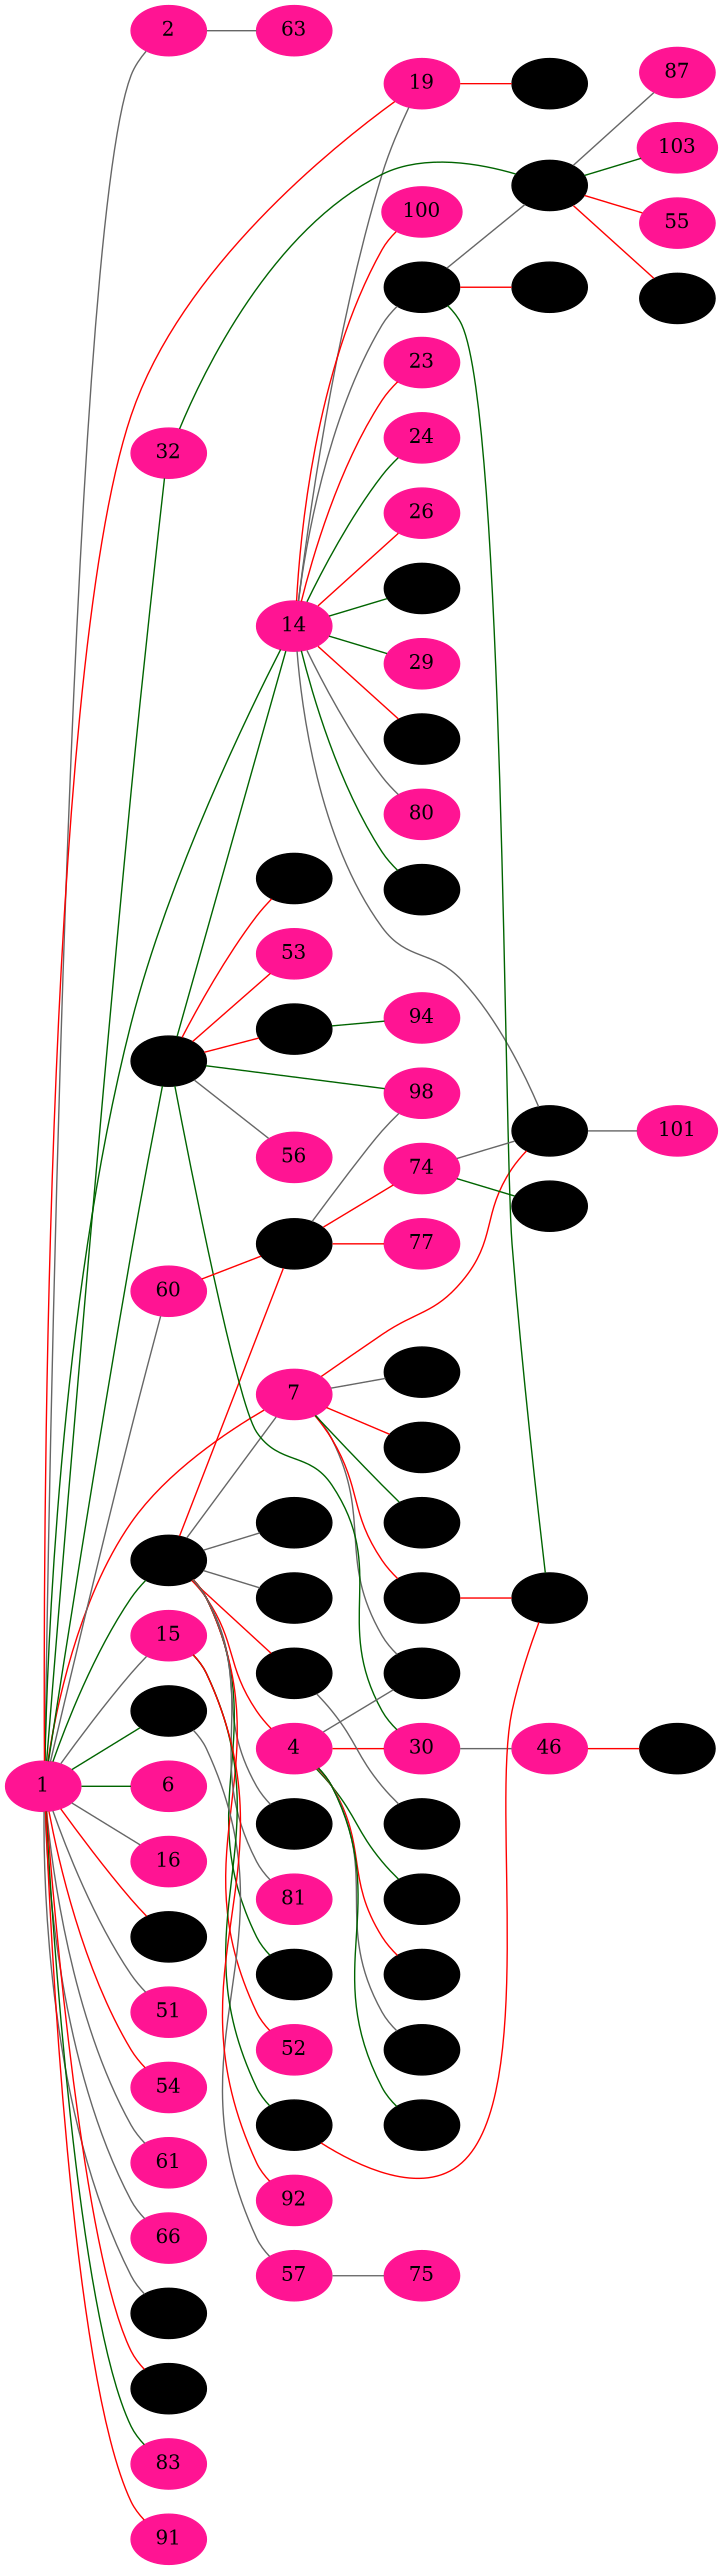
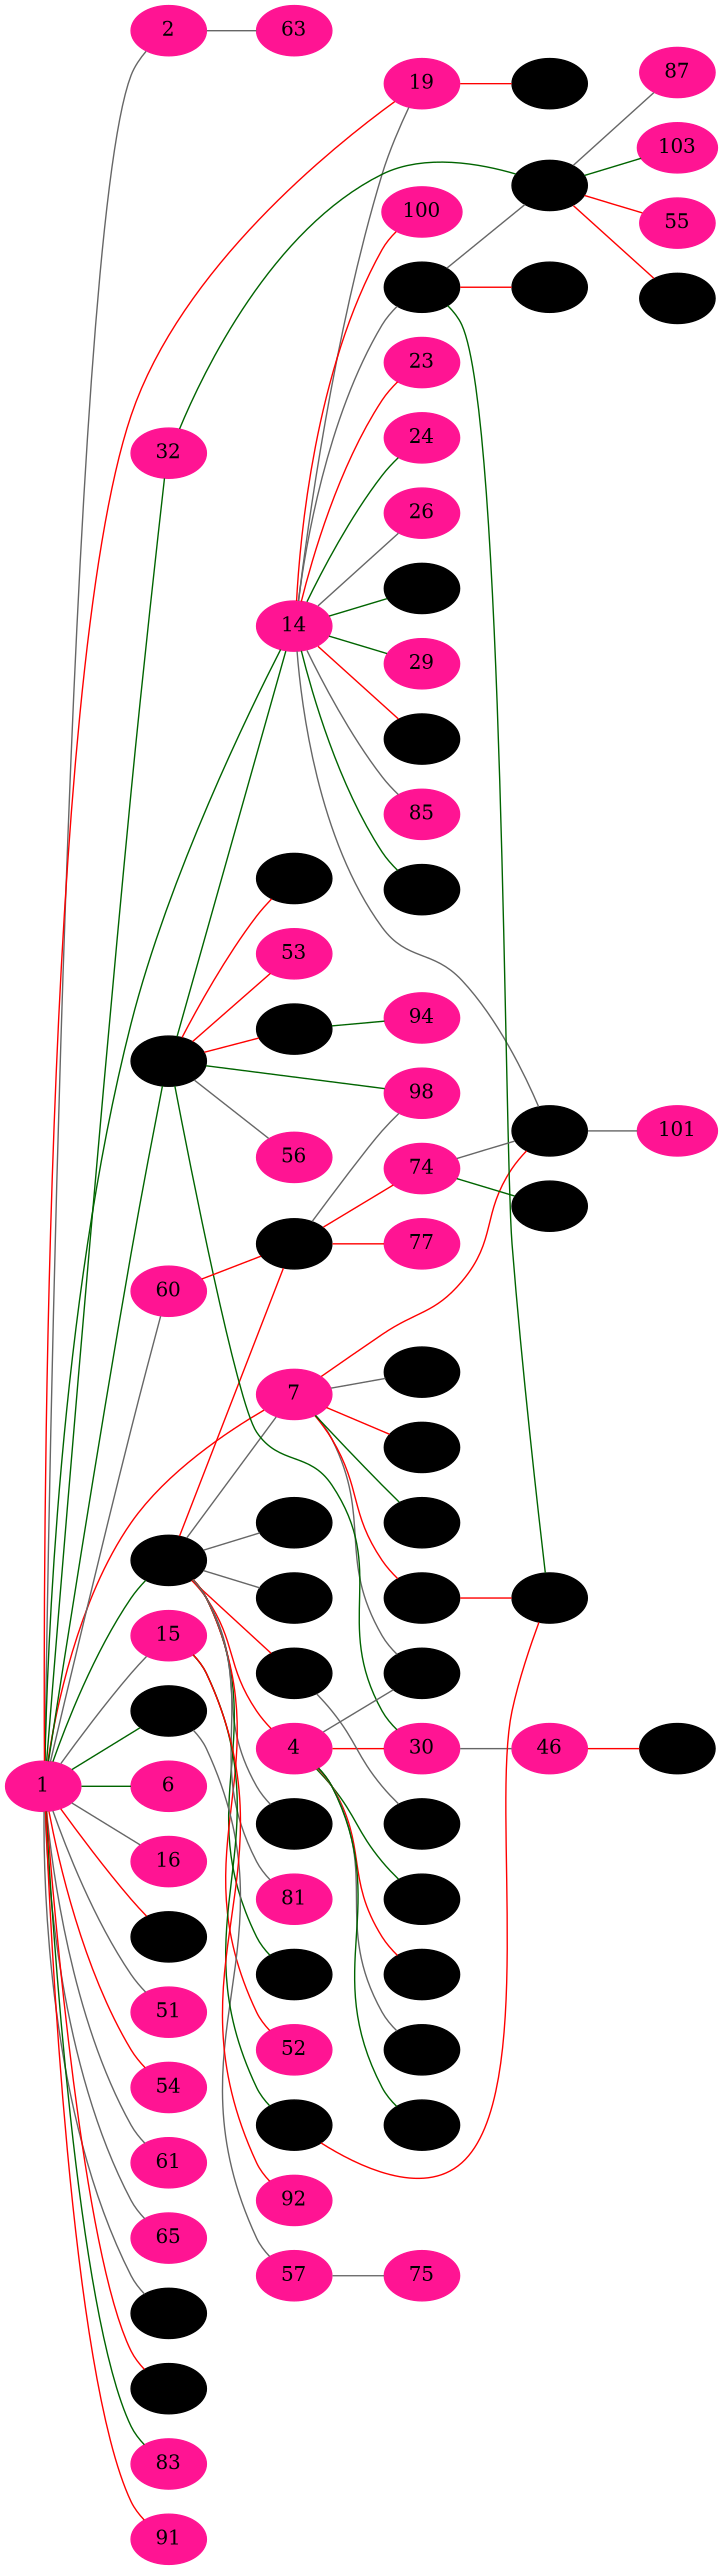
(358, 570) -> (358, 570)
(422, 814) -> (422, 814)
(169, 2238) -> (169, 2238)
